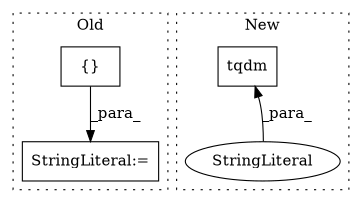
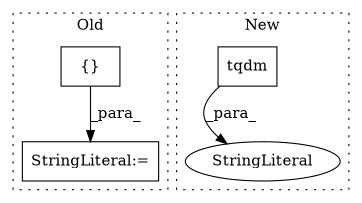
(262, 119) -> (204, 111)
